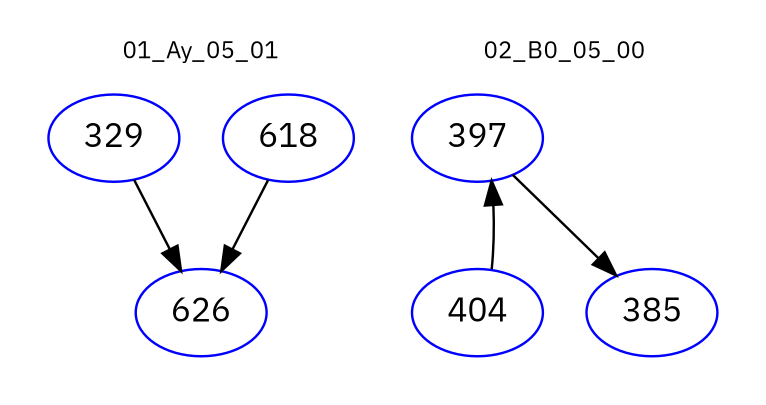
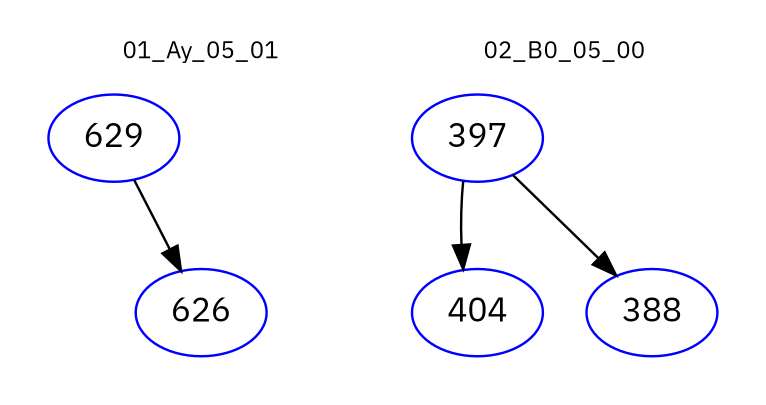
(114, 138) -> (114, 138)
(288, 138) -> none
(494, 237) -> (461, 213)
(652, 313) -> (652, 313)
